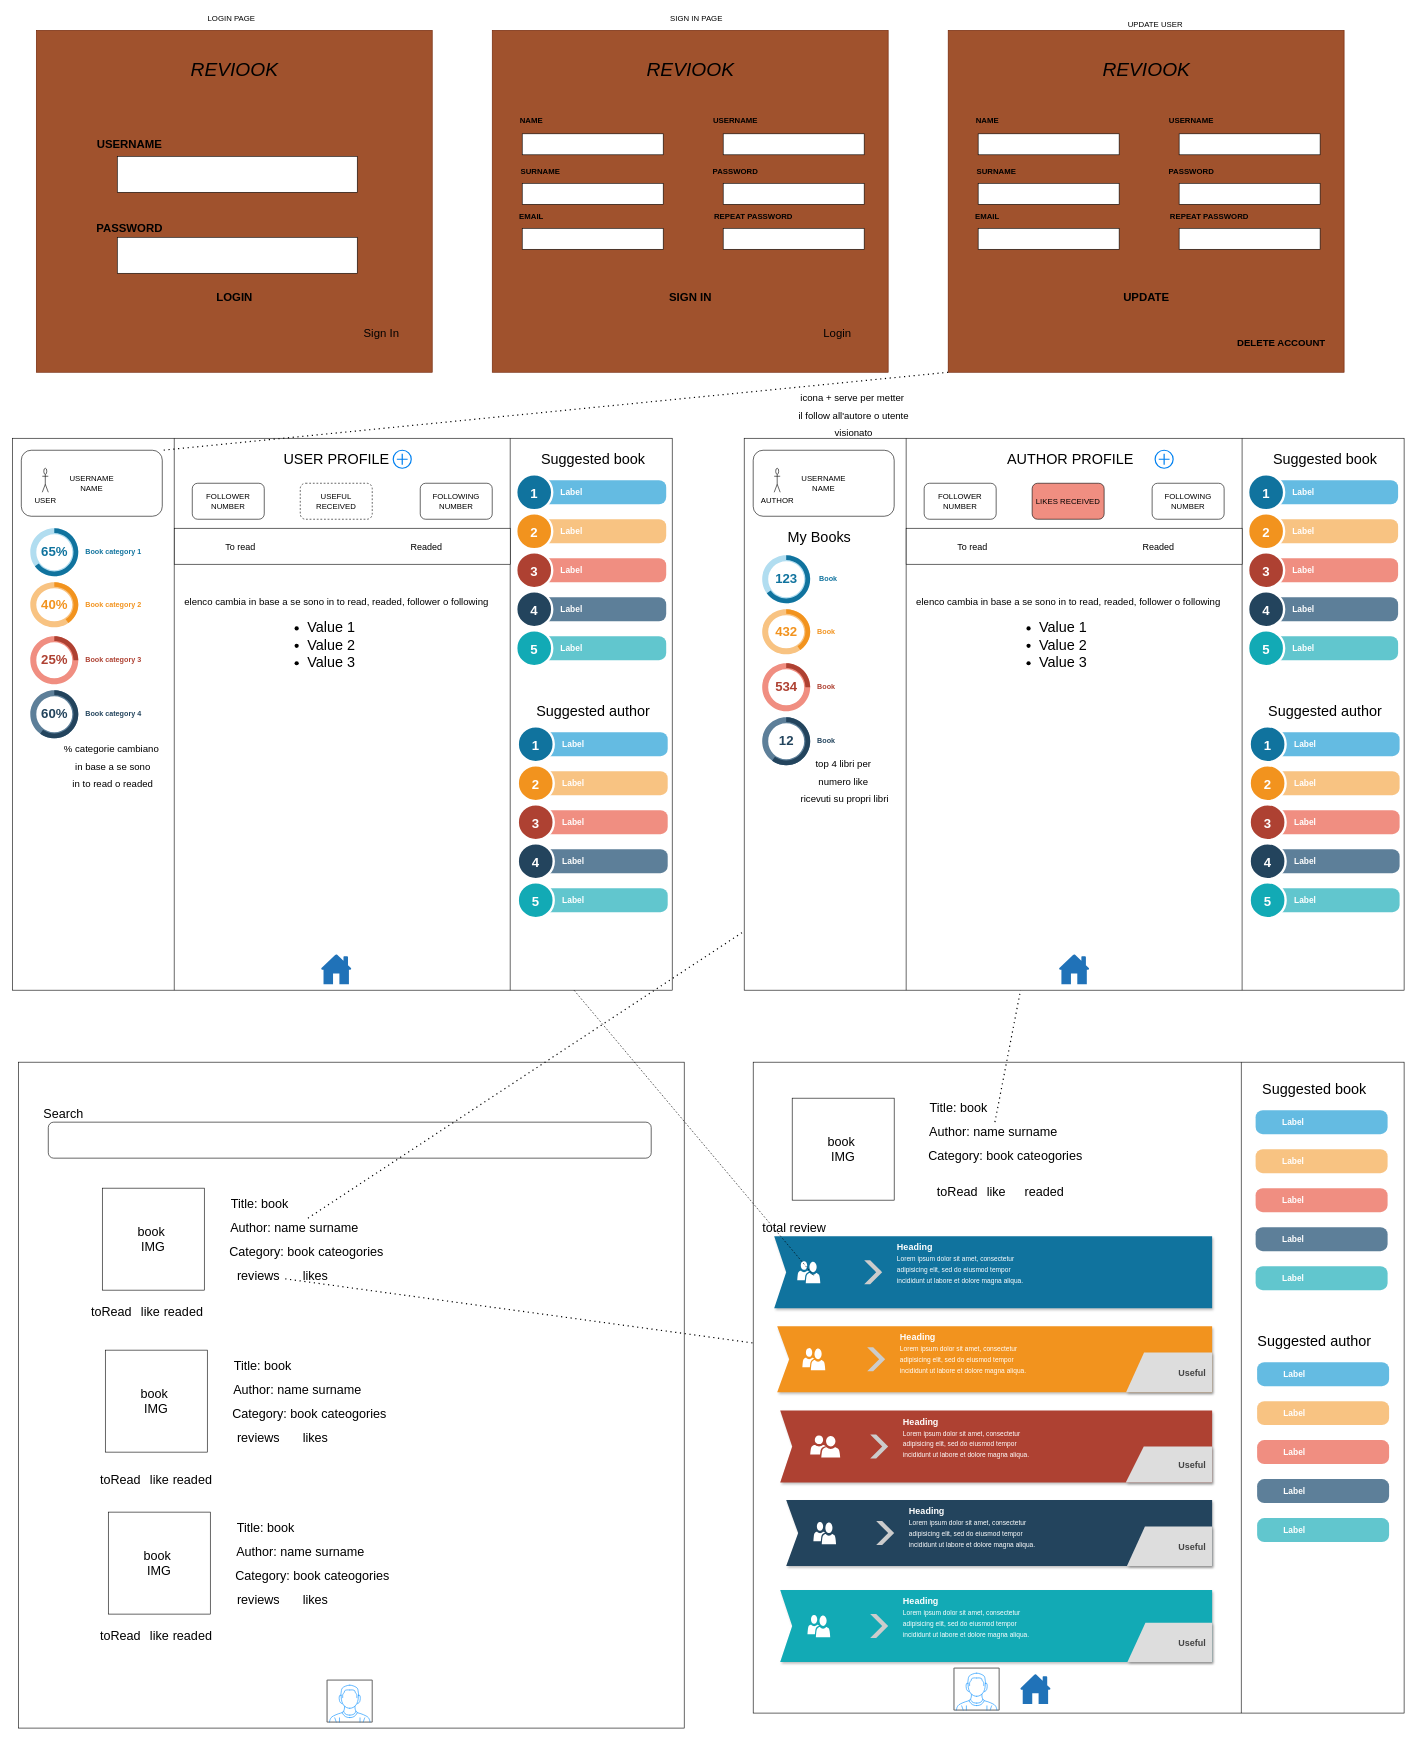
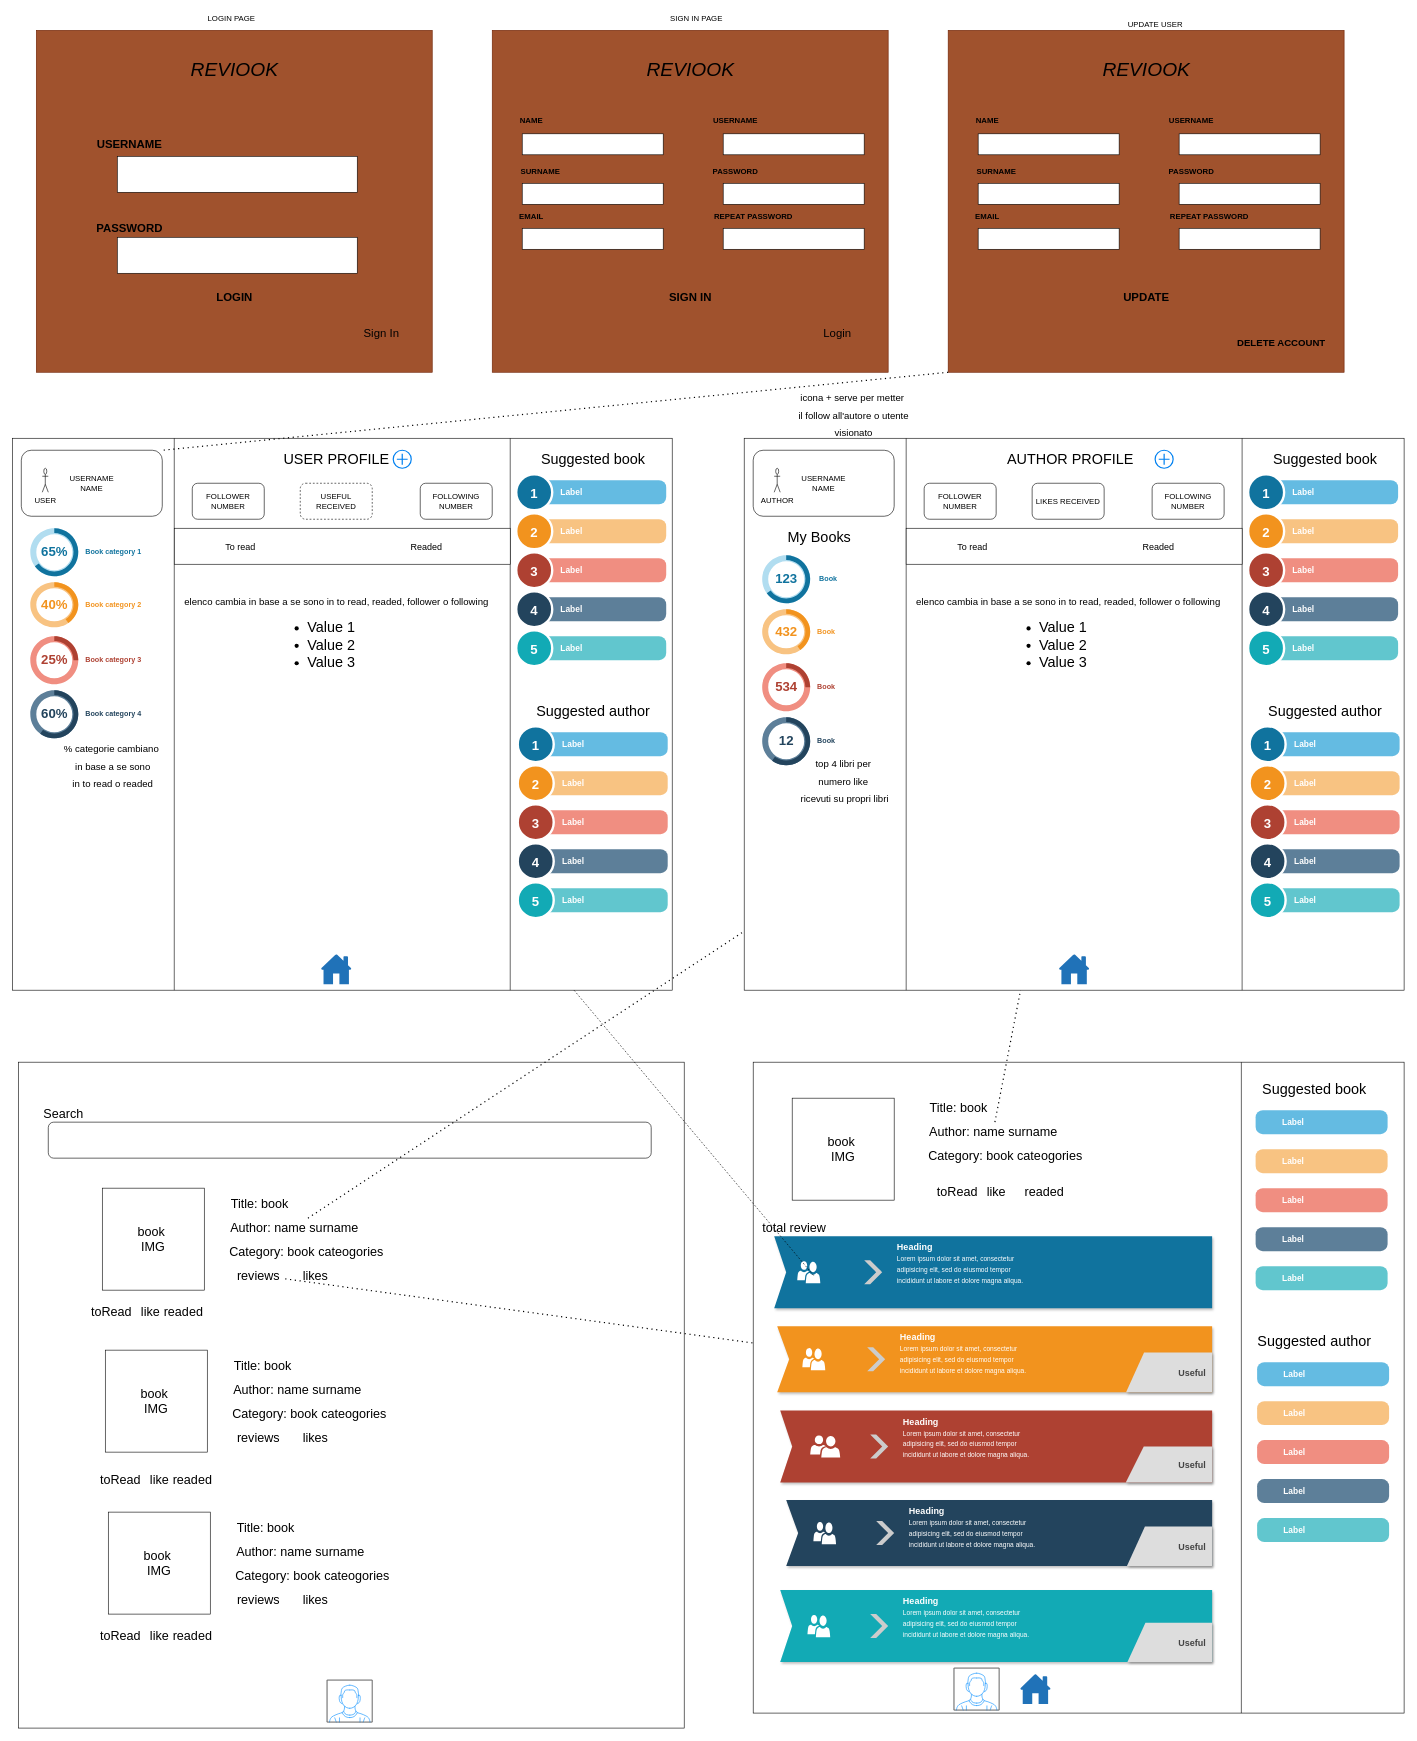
(1068, 501) -> (1068, 501)
